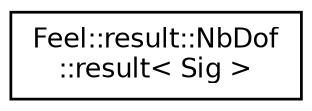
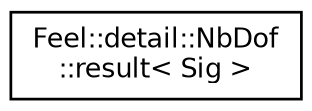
(156, 56) -> (156, 56)
